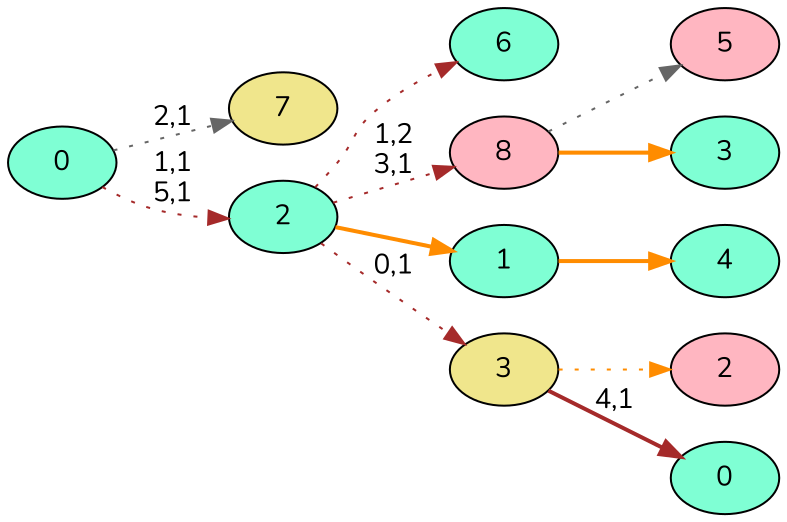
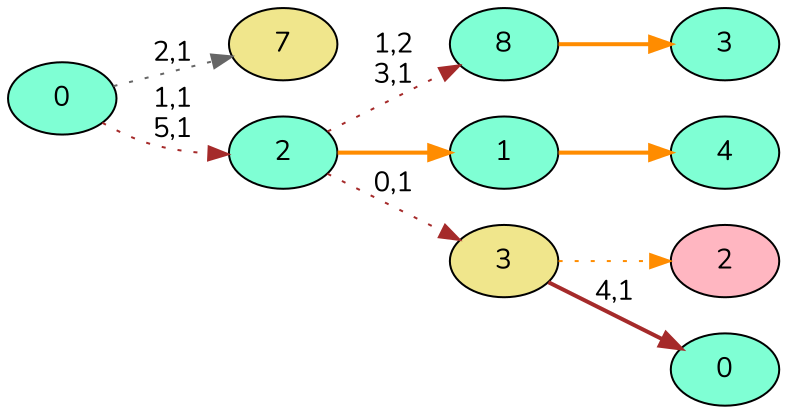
(504, 44) -> none
(725, 44) -> none
(504, 153) -> (504, 44)
